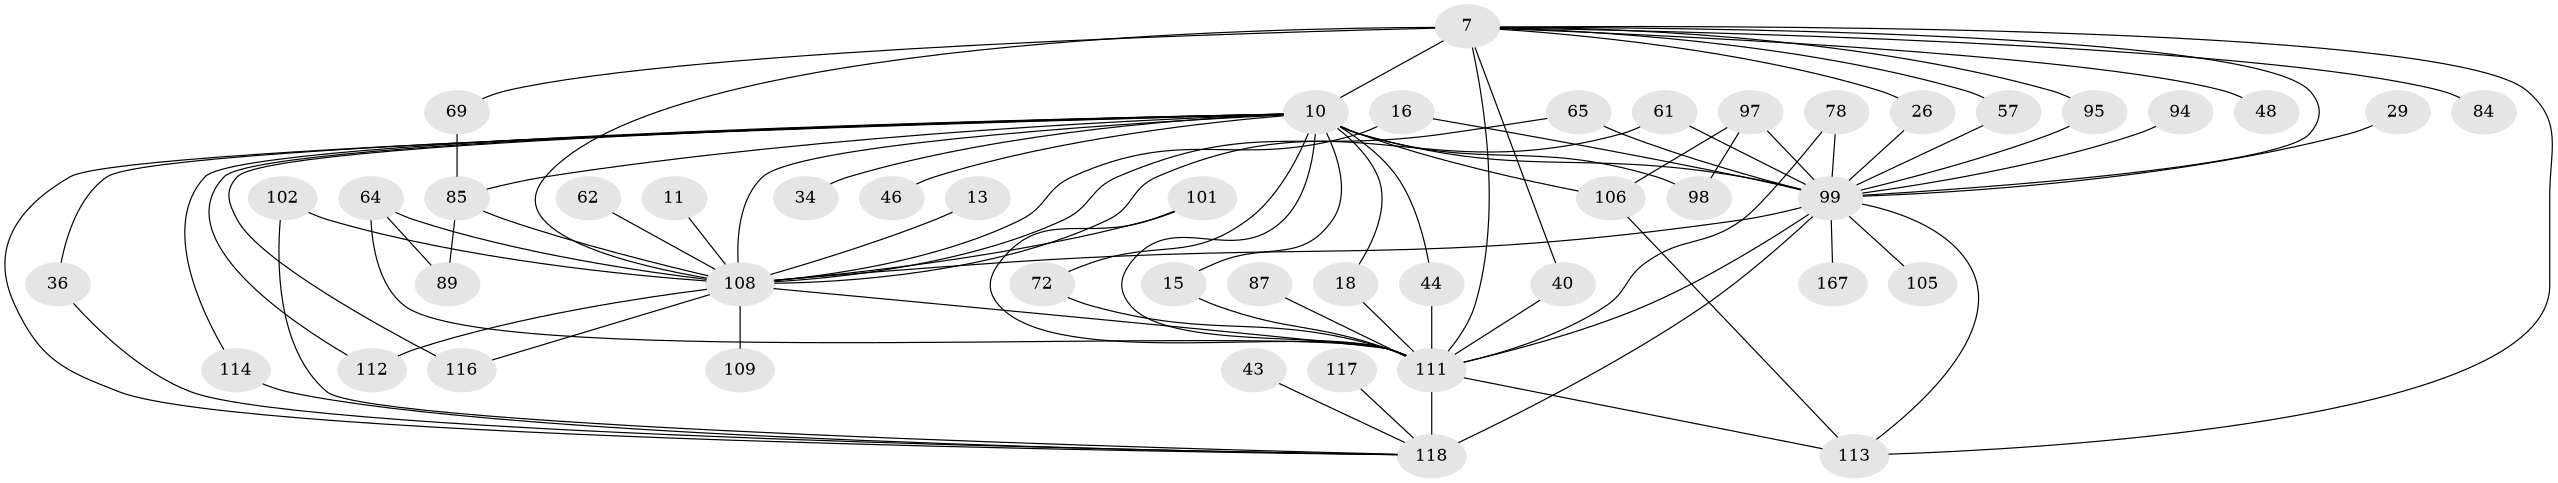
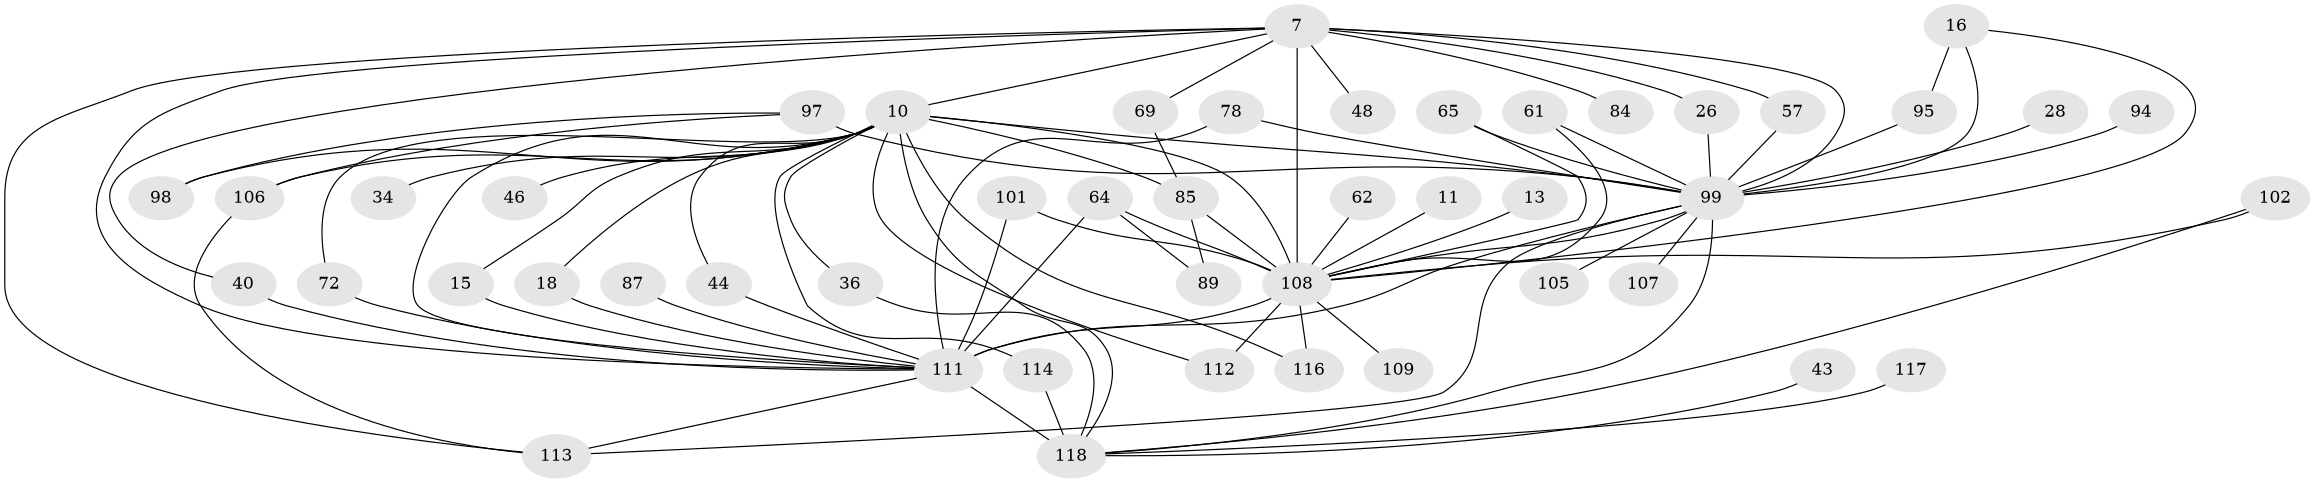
(1902, 58) -> (1940, 69)
(2398, 112) -> (2056, 112)
(1833, 284) -> (1644, 284)
